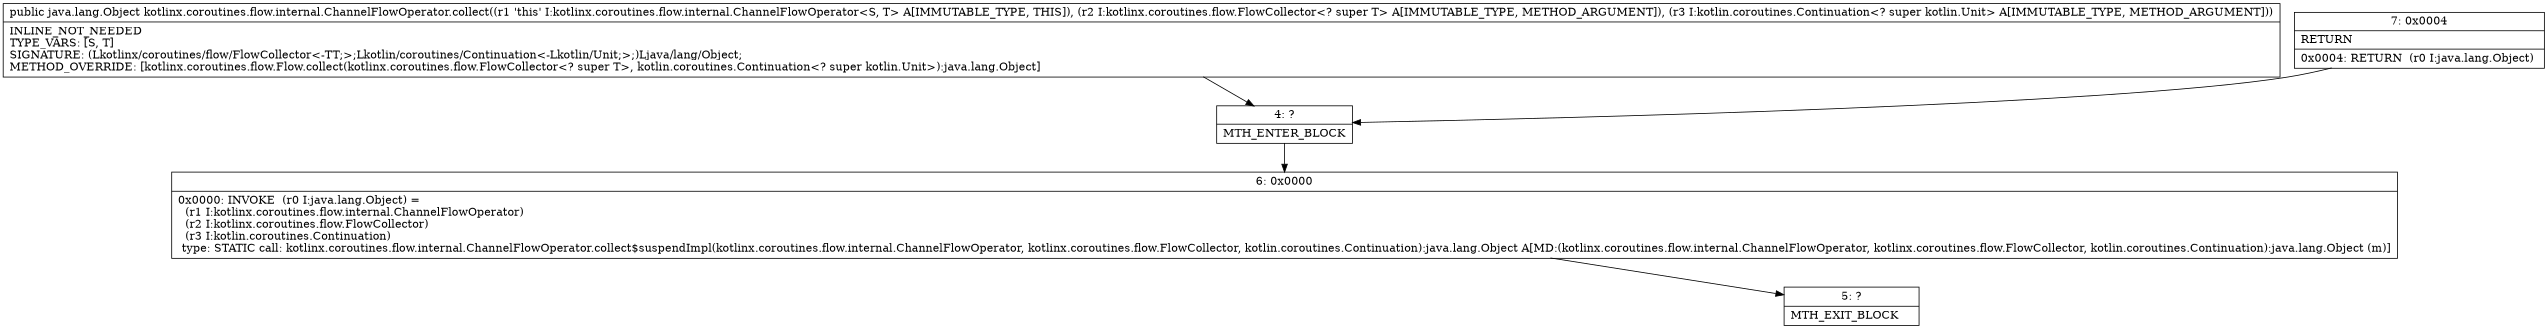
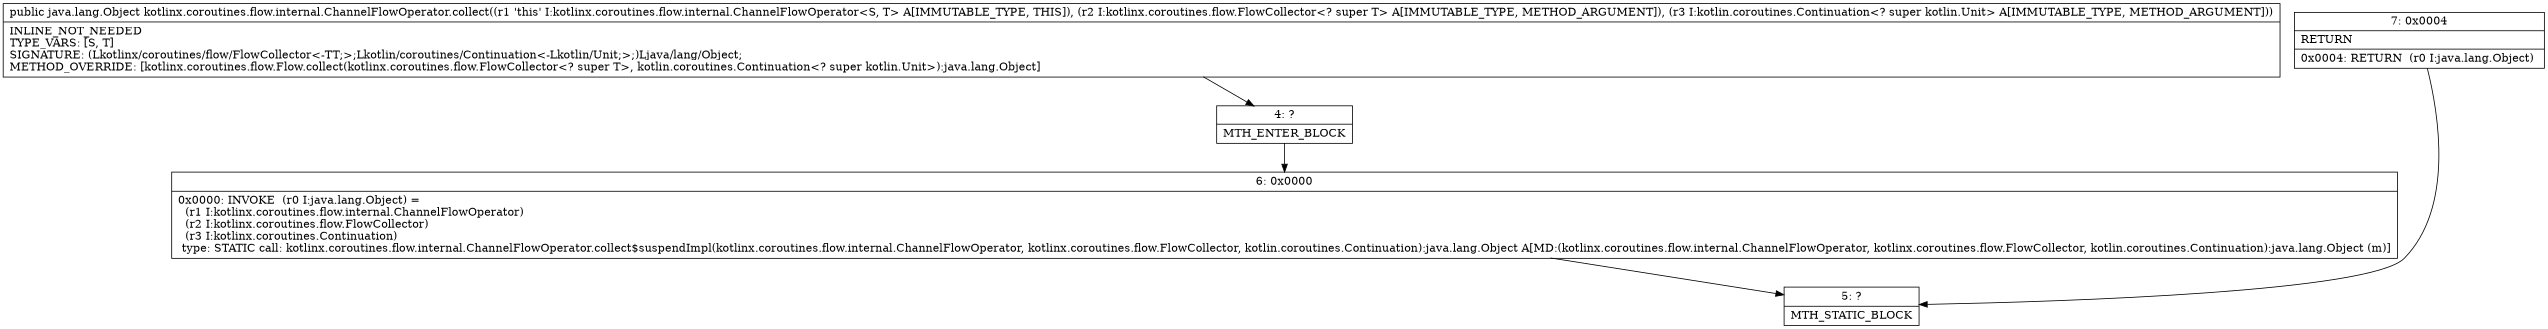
(1847, 108) -> (2267, 288)
(285, 236) -> (288, 236)
(1845, 315) -> (1852, 315)
